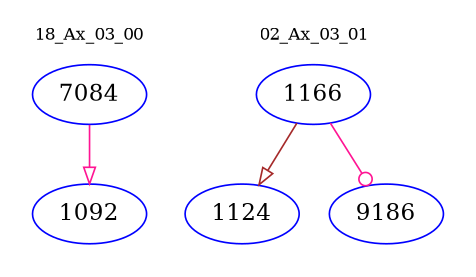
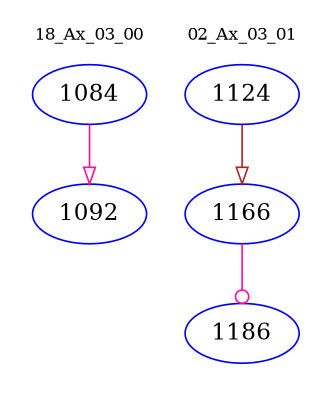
(90, 95) -> (90, 95)
(282, 147) -> (242, 146)
(386, 214) -> (242, 333)
